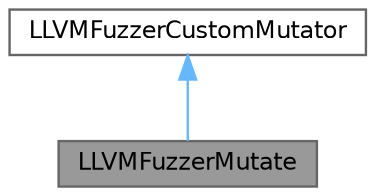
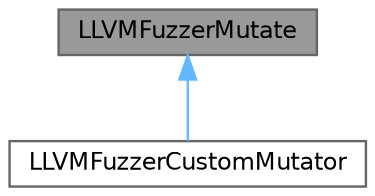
(188, 110) -> (188, 110)
